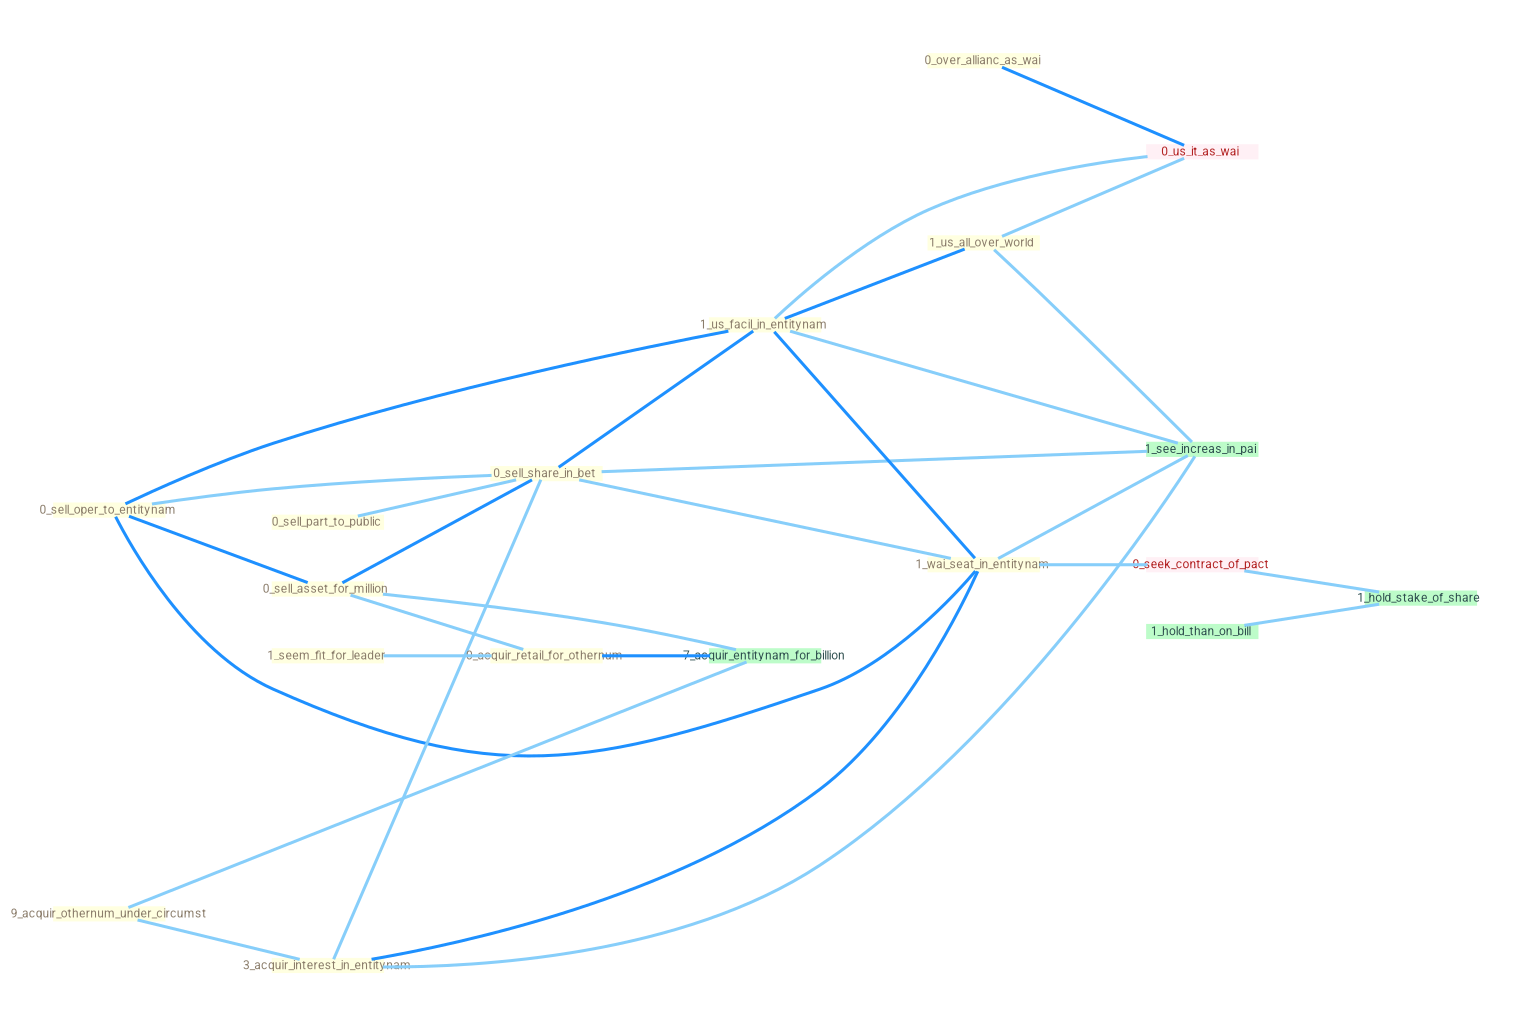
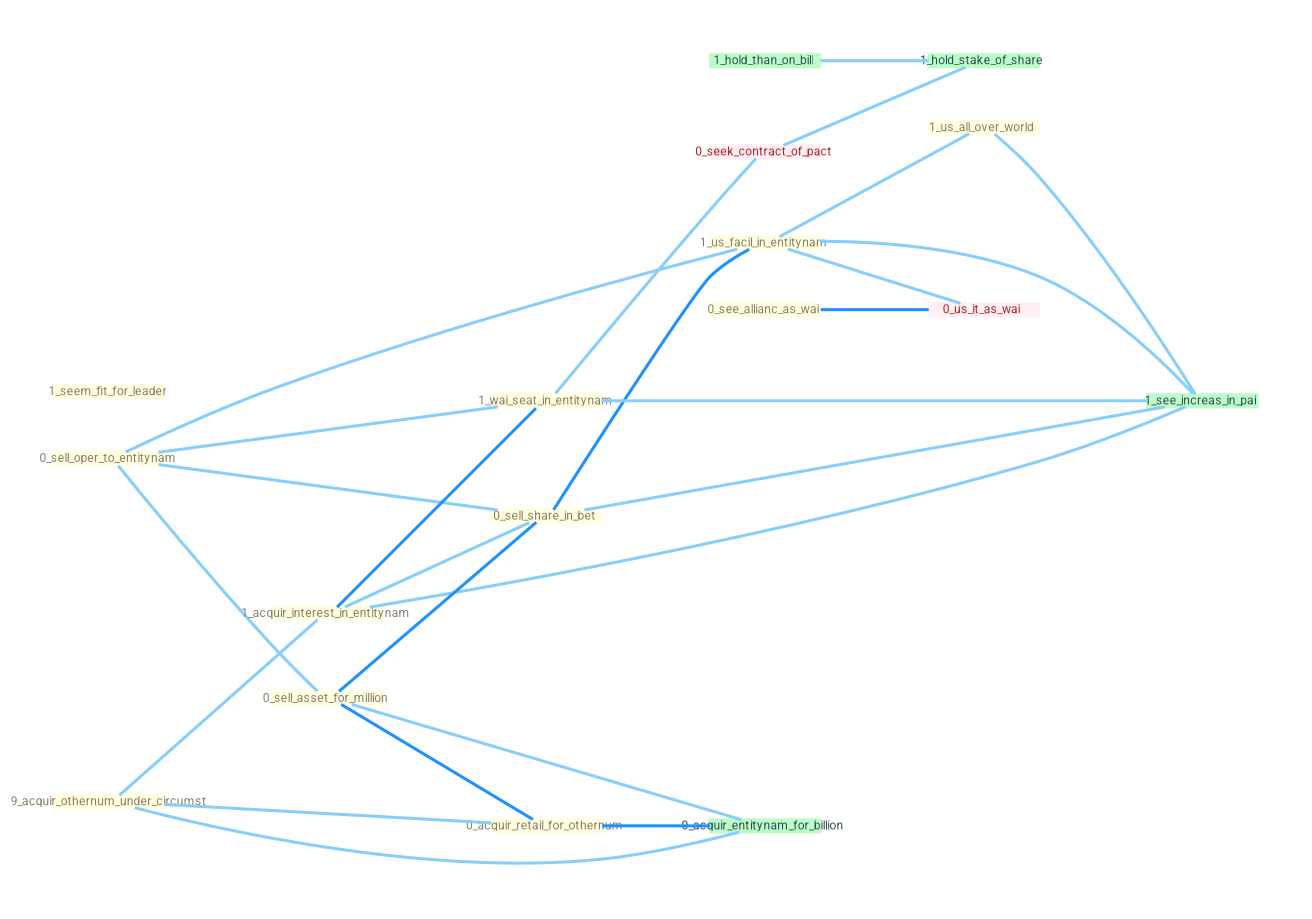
(984, 61) -> (765, 310)
(1093, 197) -> none
(875, 284) -> (874, 185)
(422, 400) -> (427, 337)
(870, 439) -> none
(765, 519) -> none
(328, 522) -> none
(218, 549) -> (215, 581)
(437, 622) -> (437, 762)
(438, 656) -> (328, 814)
(765, 656) -> (765, 826)
(576, 753) -> (328, 430)
(328, 965) -> (328, 613)
